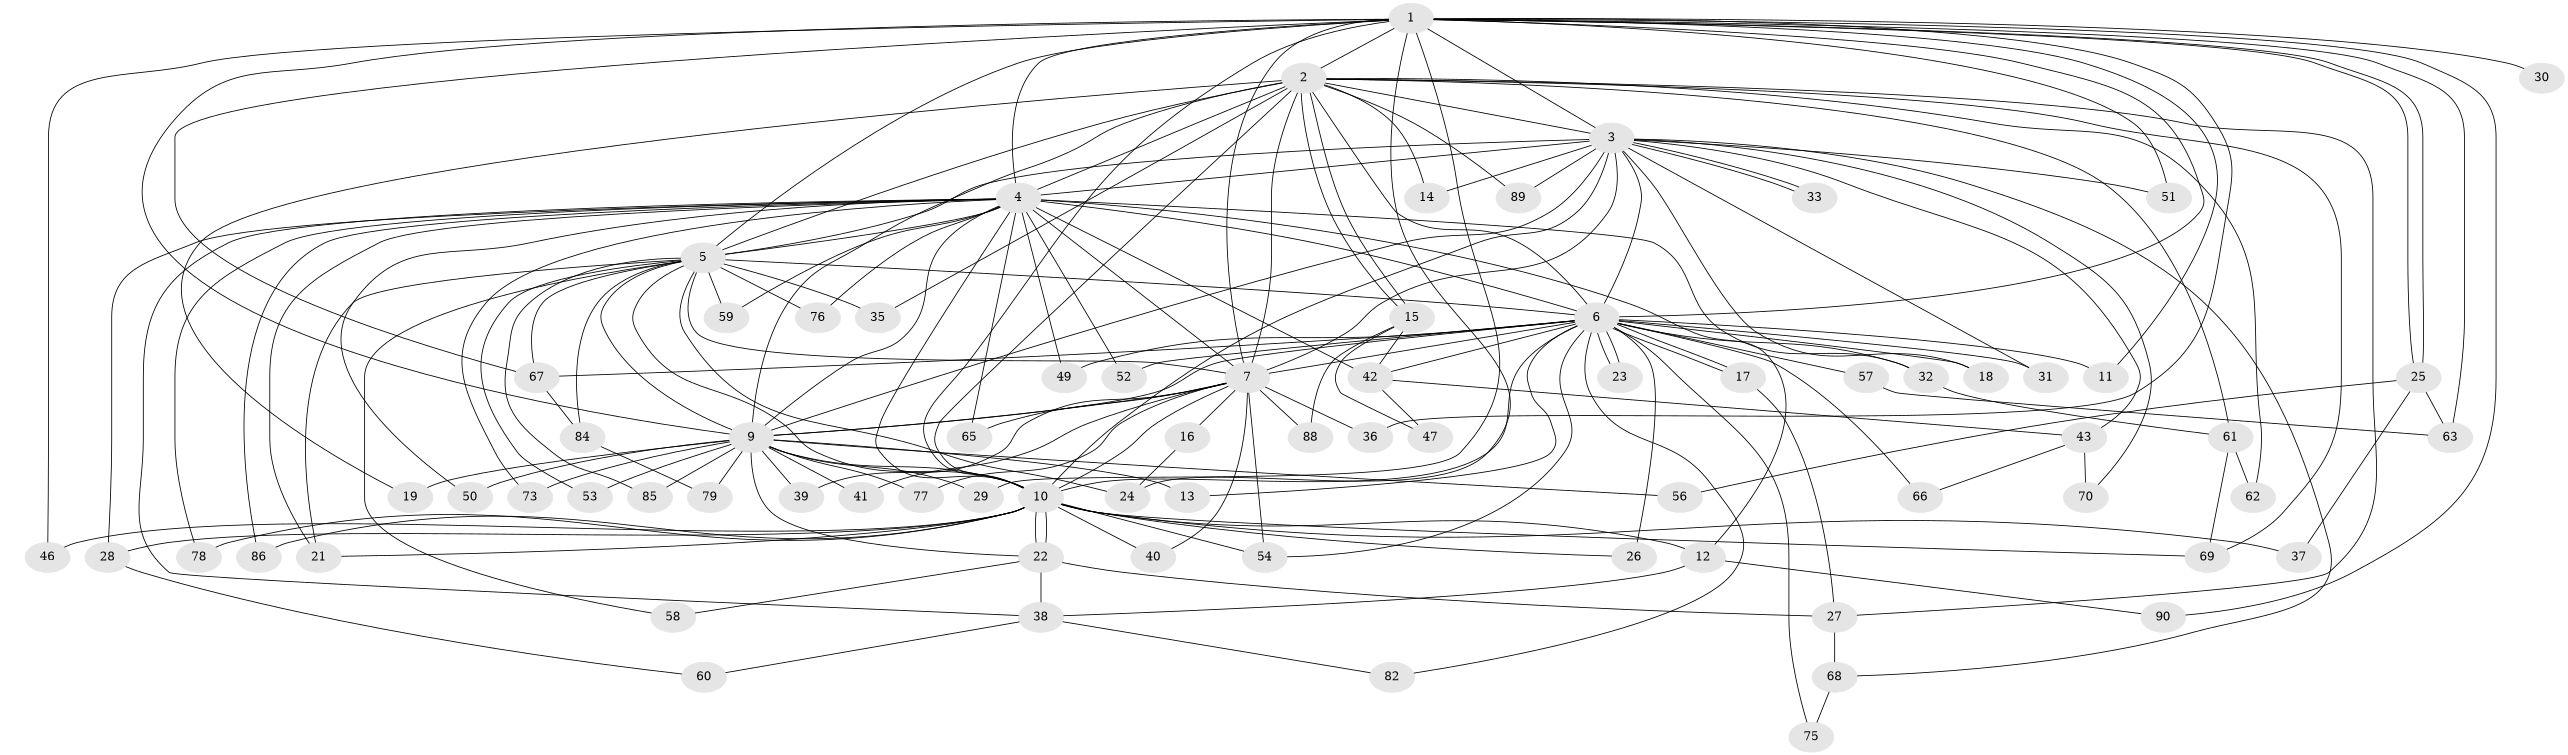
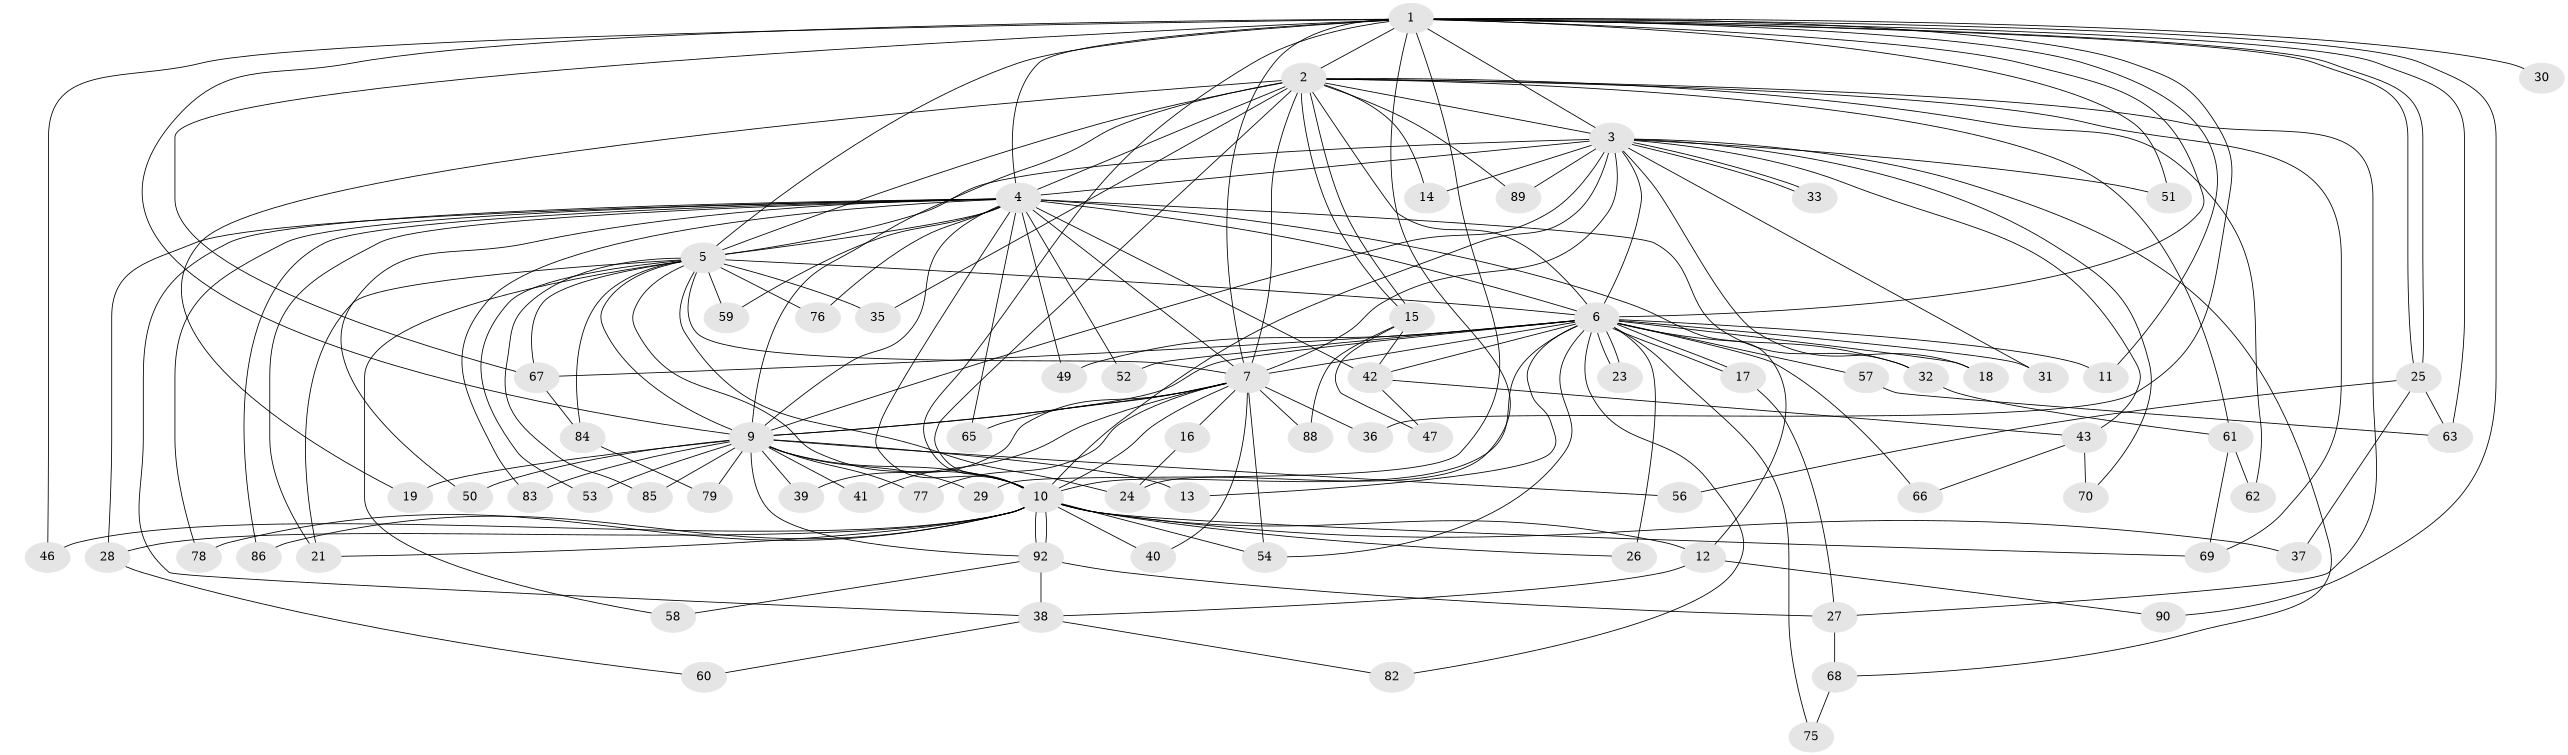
(530, 498) -> (530, 498)
(1041, 557) -> (1041, 557)
